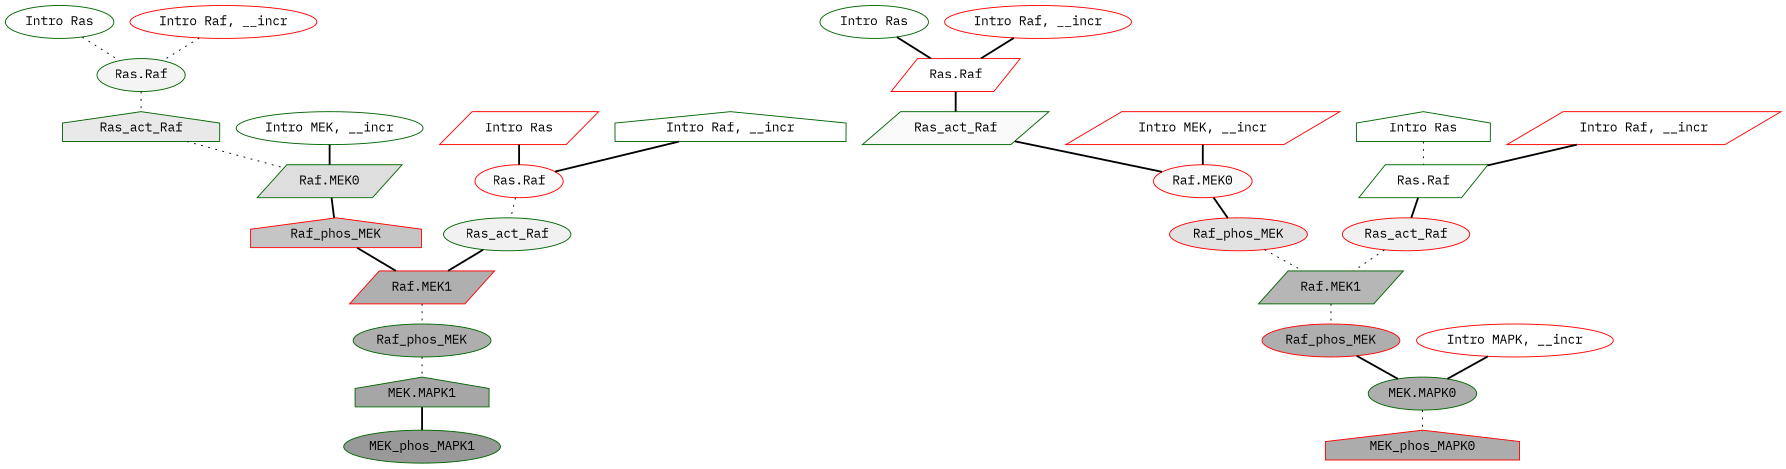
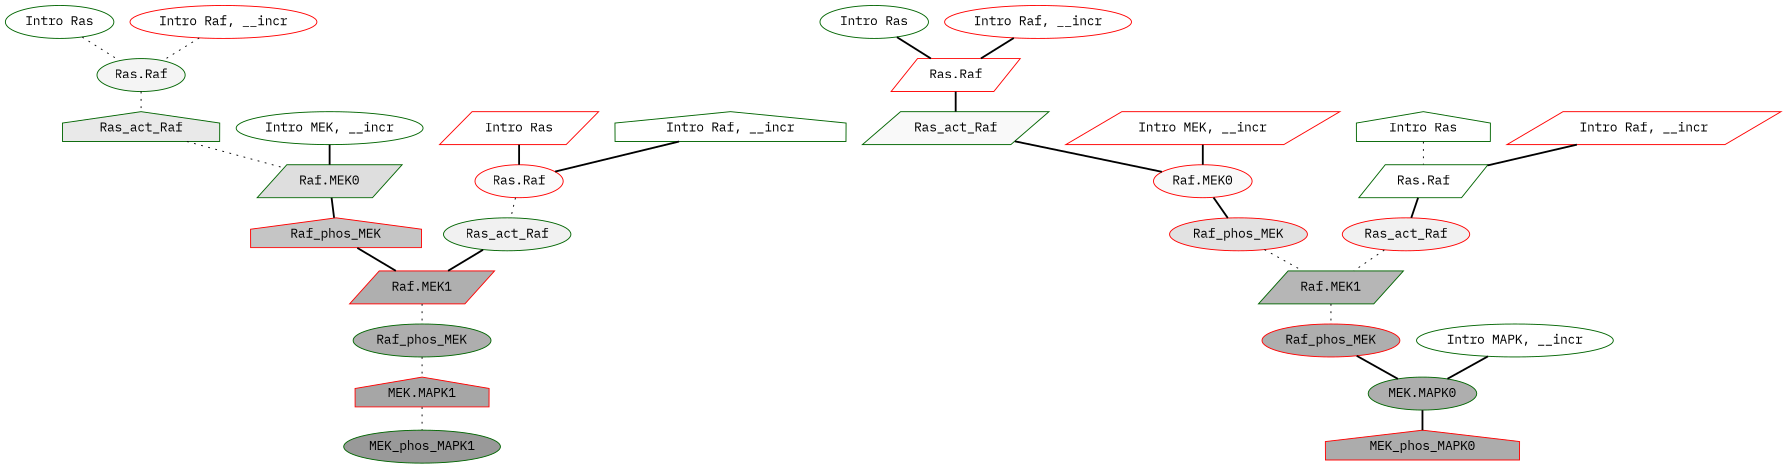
(1515, 340) -> (1515, 340)
(422, 394) -> (422, 394)
(422, 419) -> (422, 419)
(1422, 420) -> (1422, 420)
